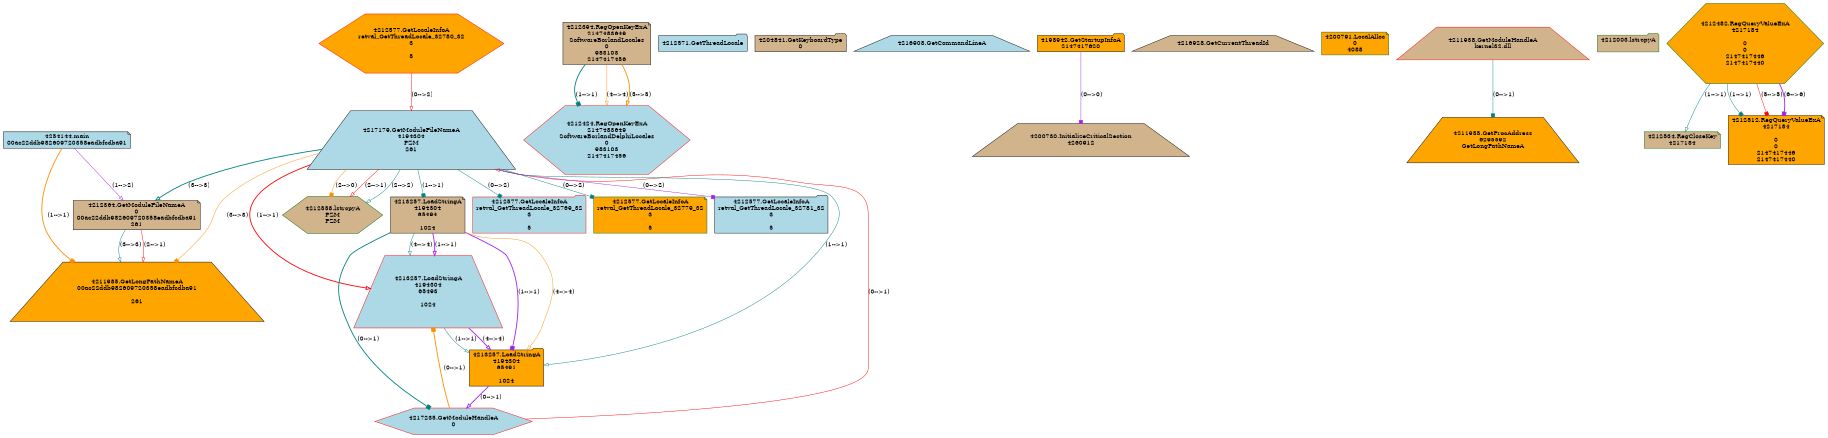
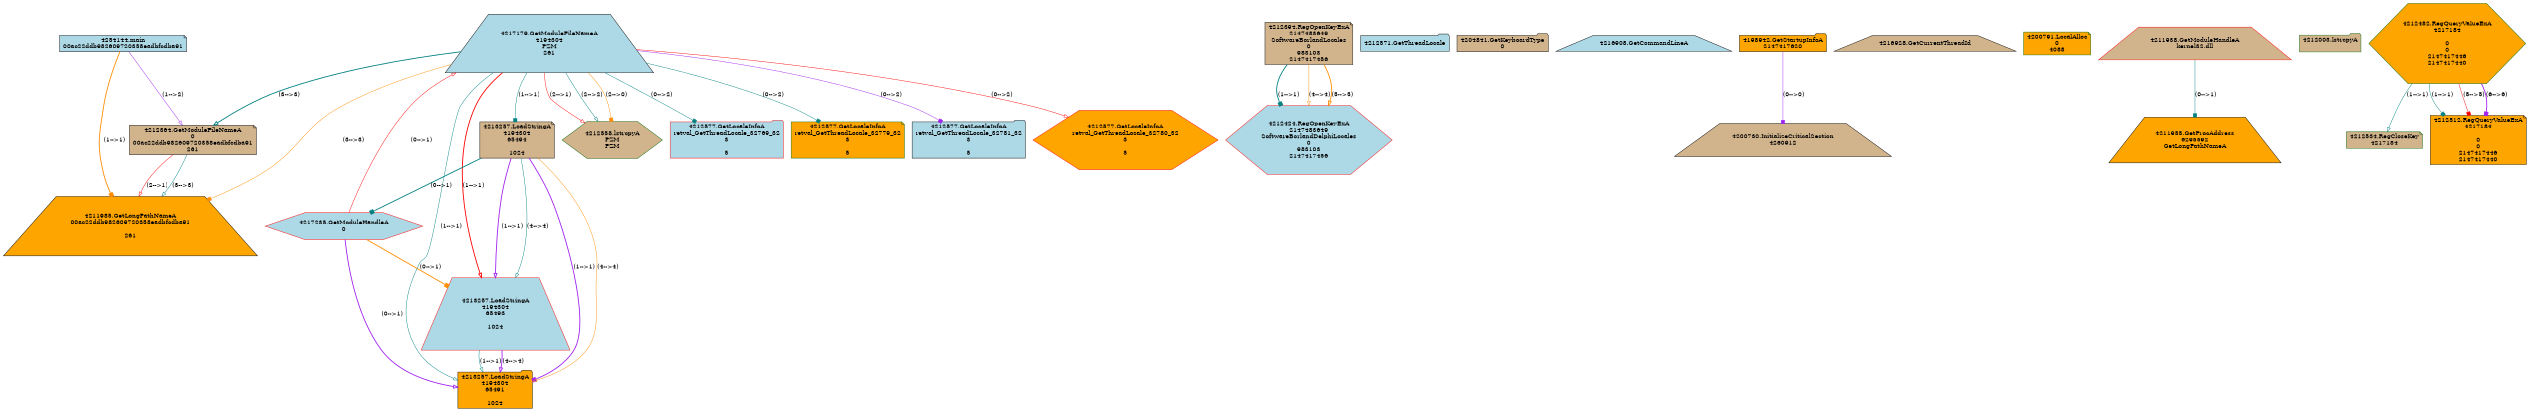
(411, 90) -> (852, 73)
(479, 396) -> (372, 335)
